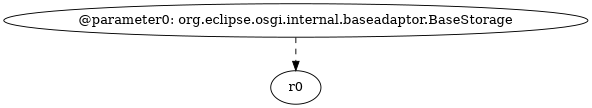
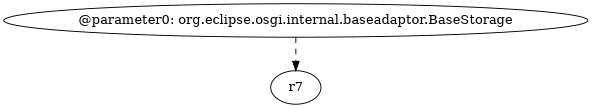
(296, 87) -> (296, 87)
